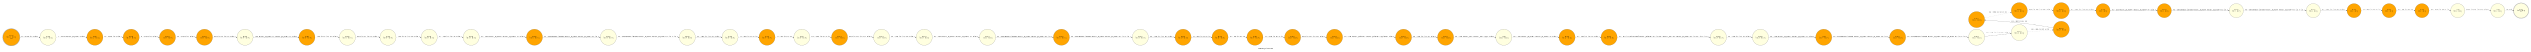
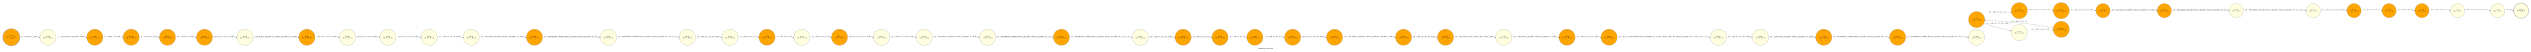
(1998, 35) -> (1997, 27)
